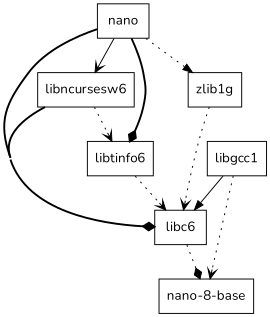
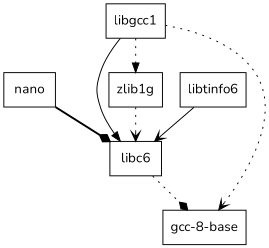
(165, 53) -> (136, 51)
(145, 84) -> none
(86, 90) -> none
(147, 190) -> (178, 121)
(206, 296) -> (204, 227)
